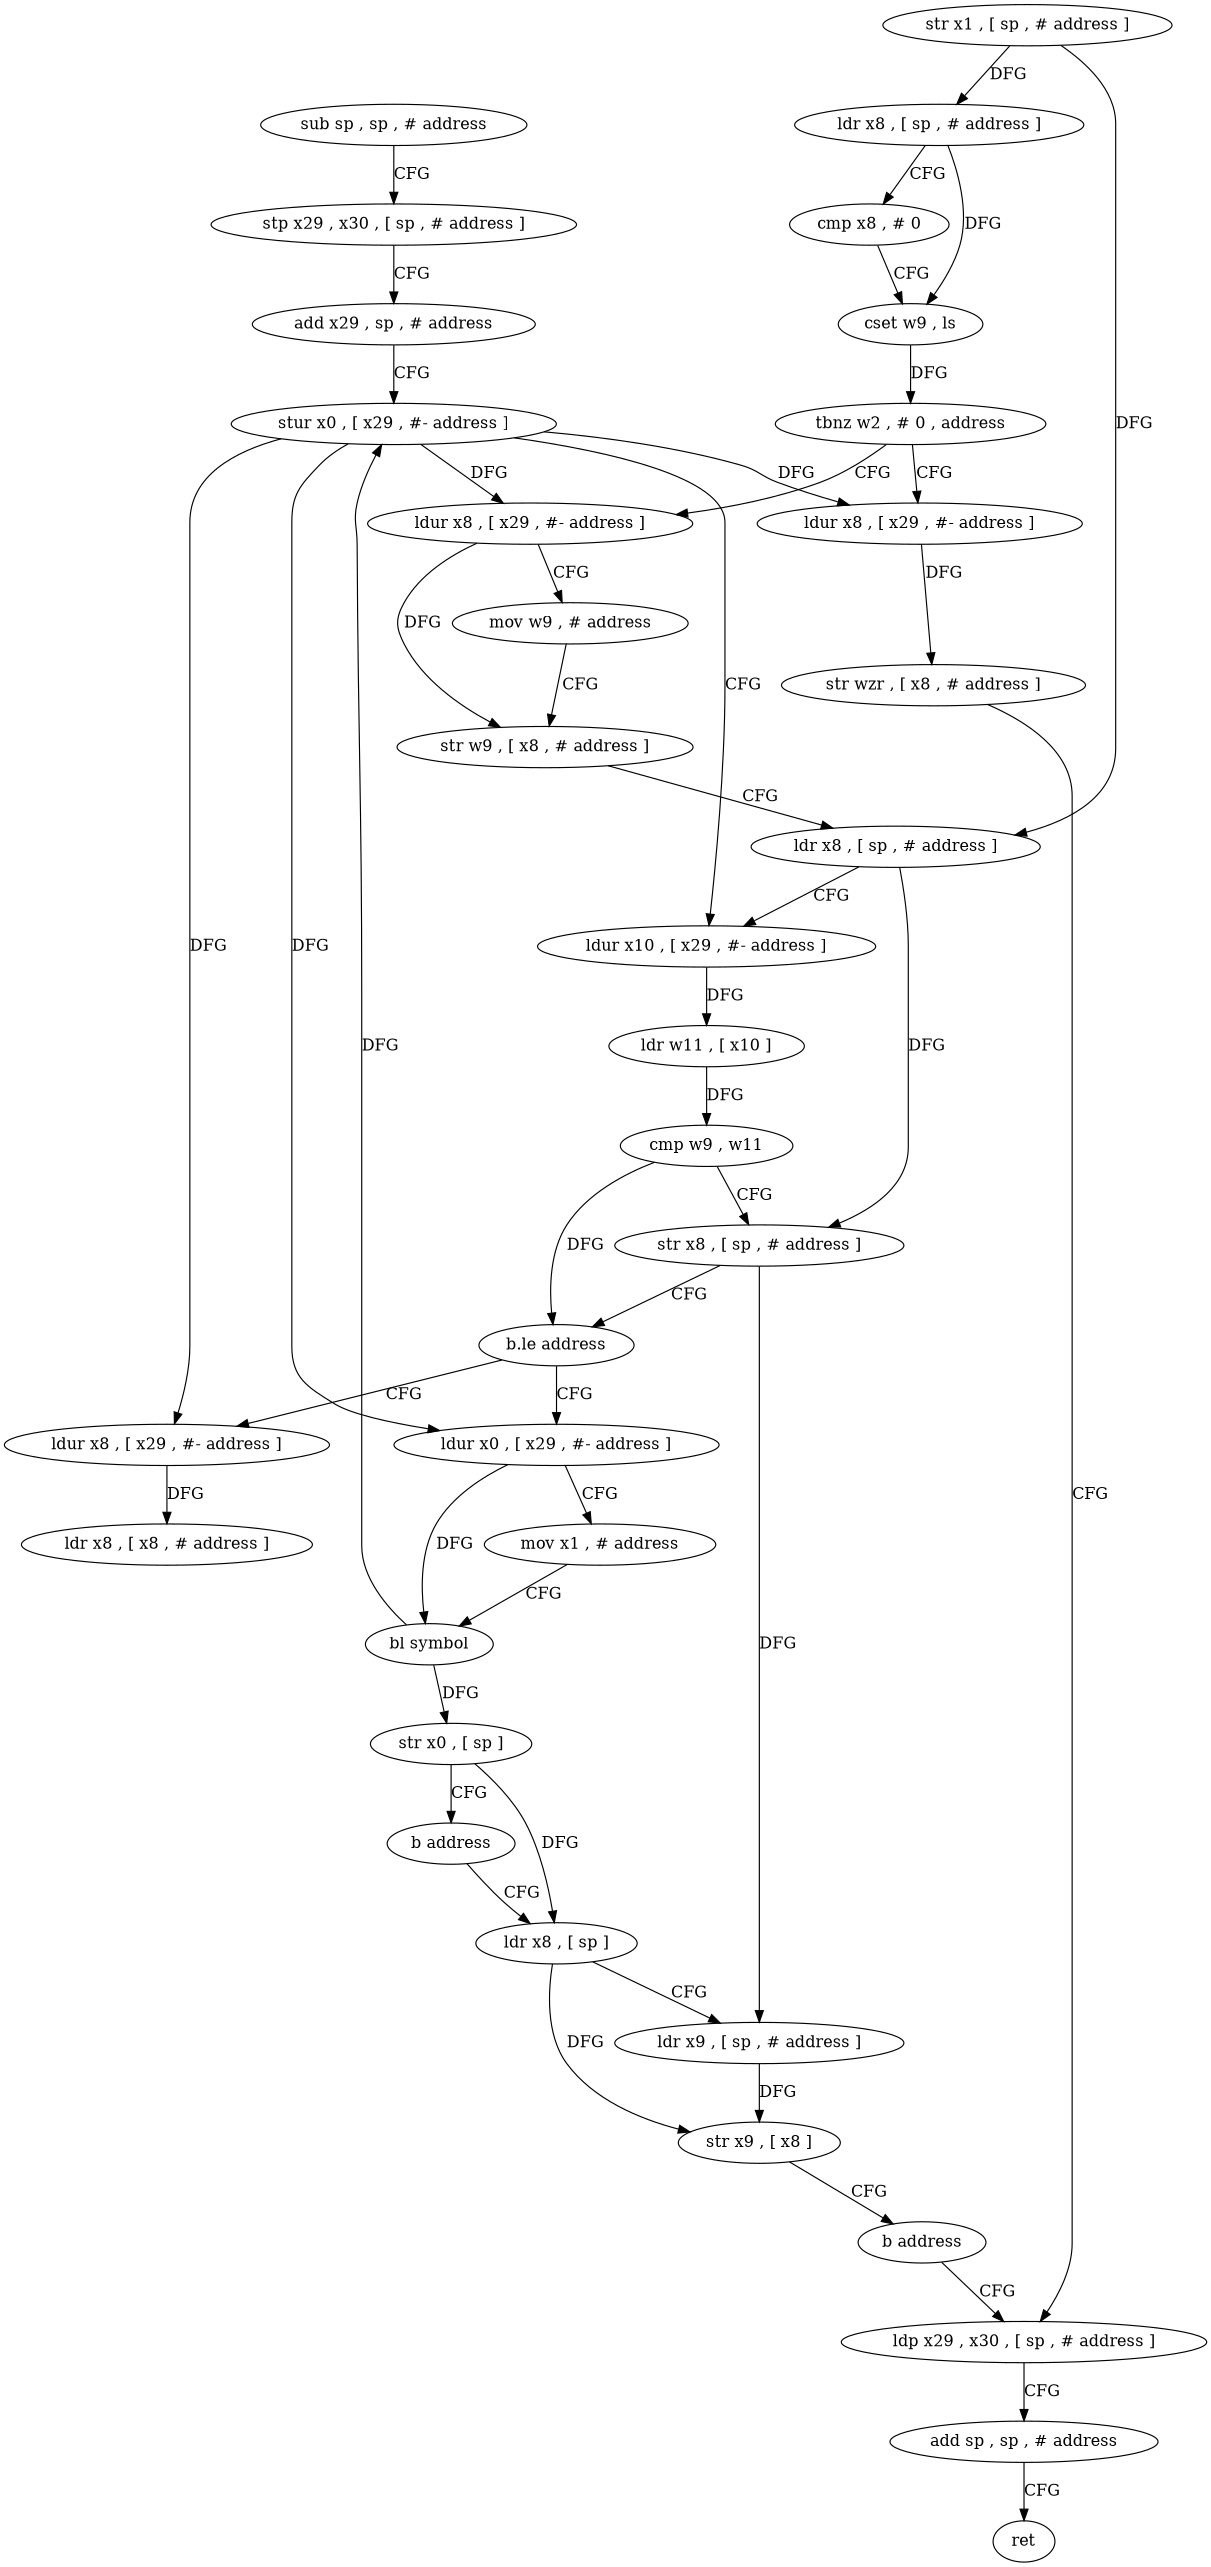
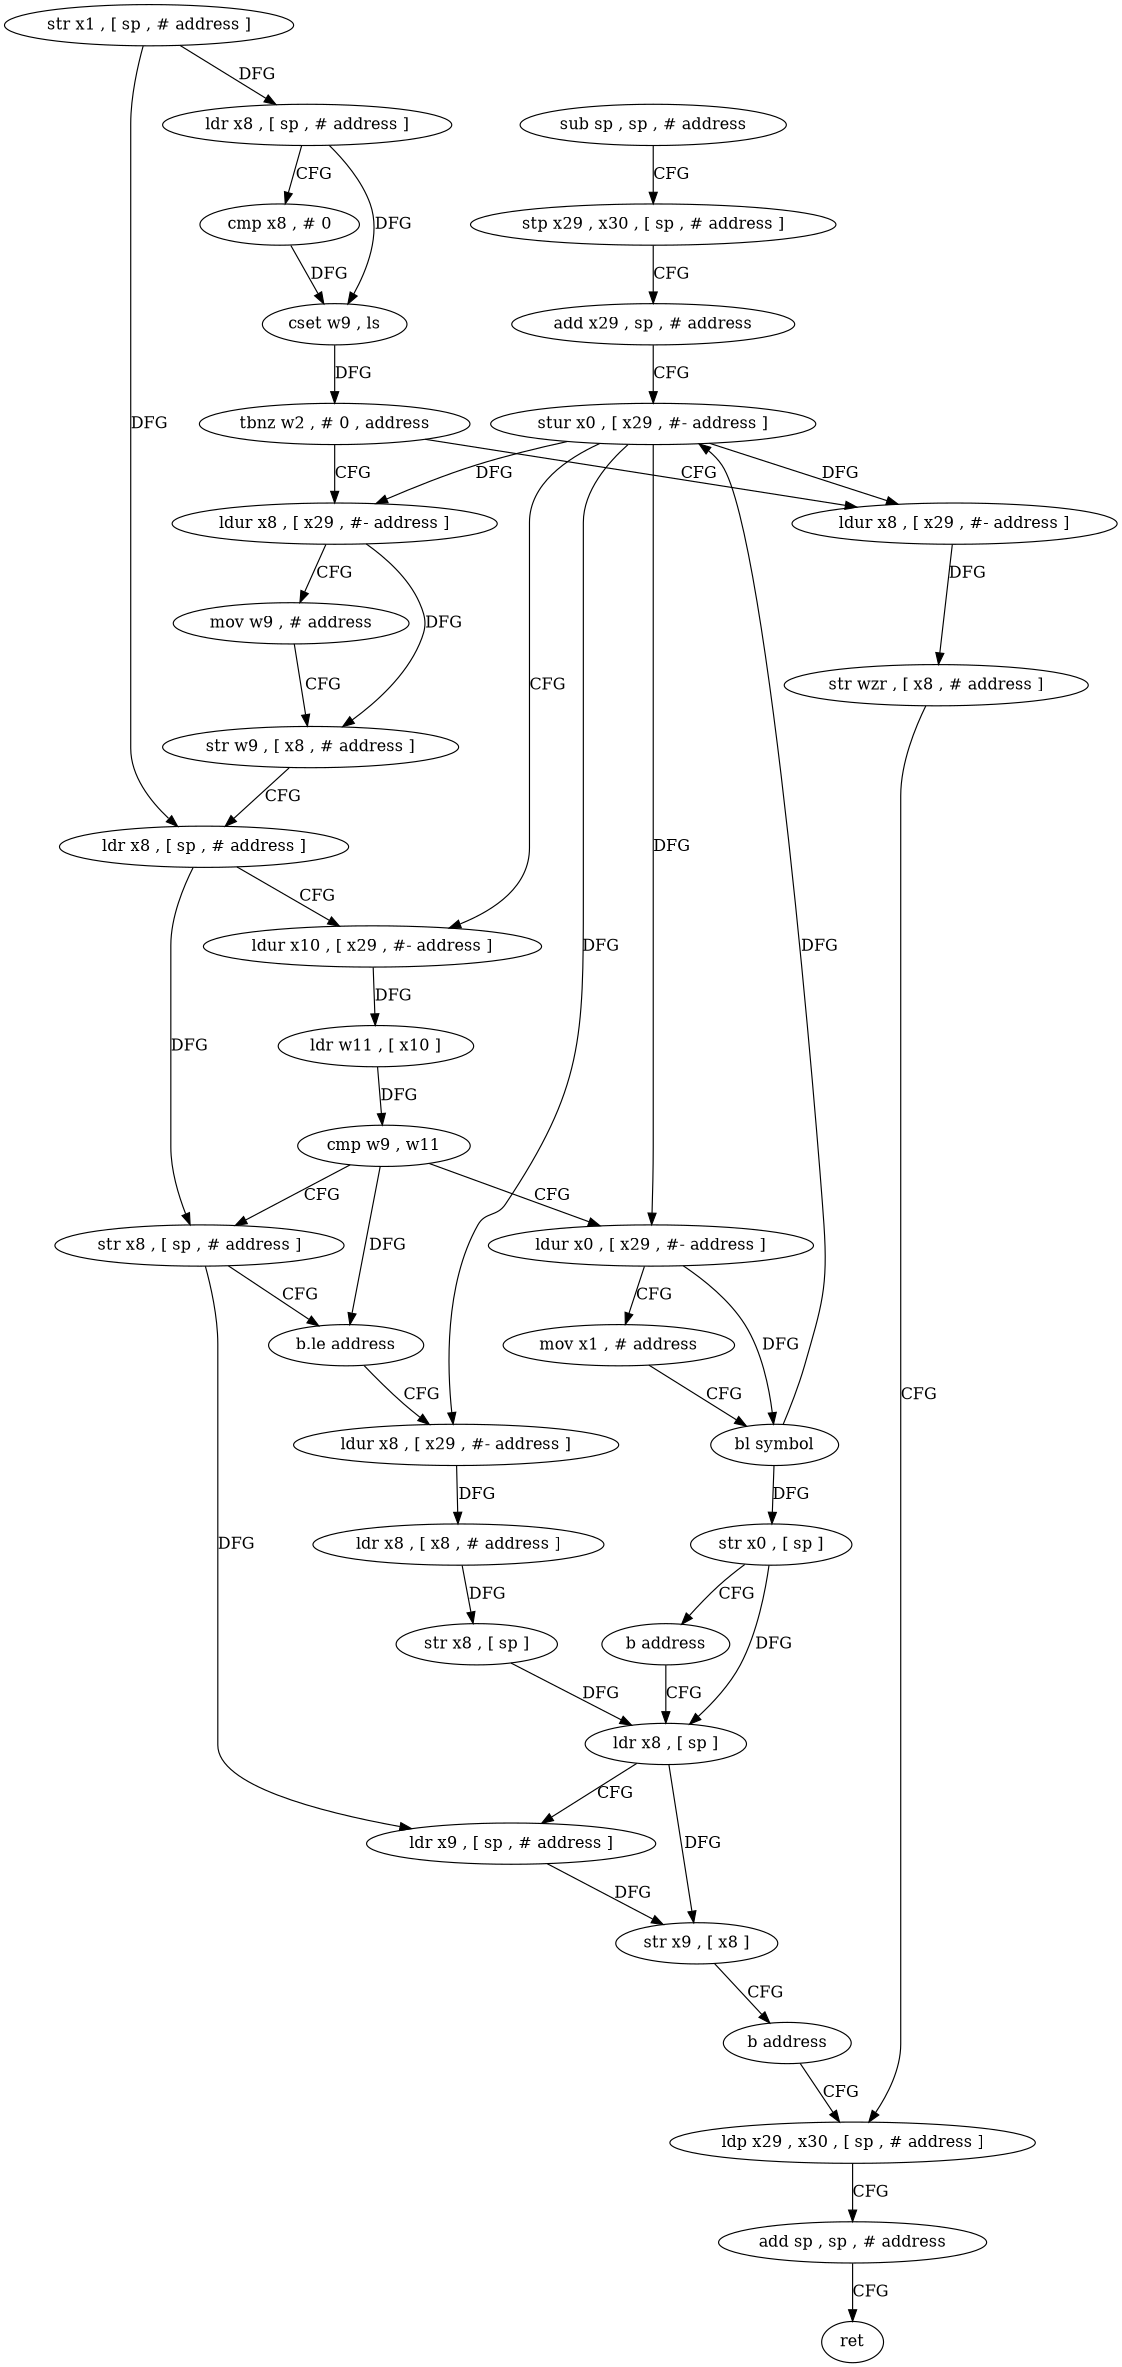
(912, 274) -> (330, 274)
(557, 1389) -> (505, 1191)
none -> (477, 1644)
